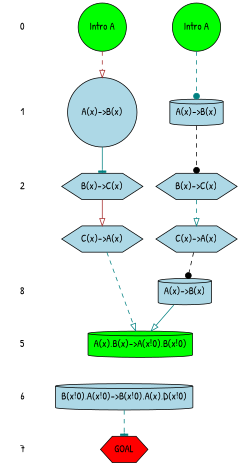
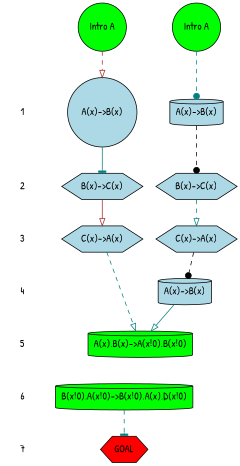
(23, 27) -> none
none -> (23, 239)
(23, 292) -> (23, 292)
(124, 397) -> (124, 397)
